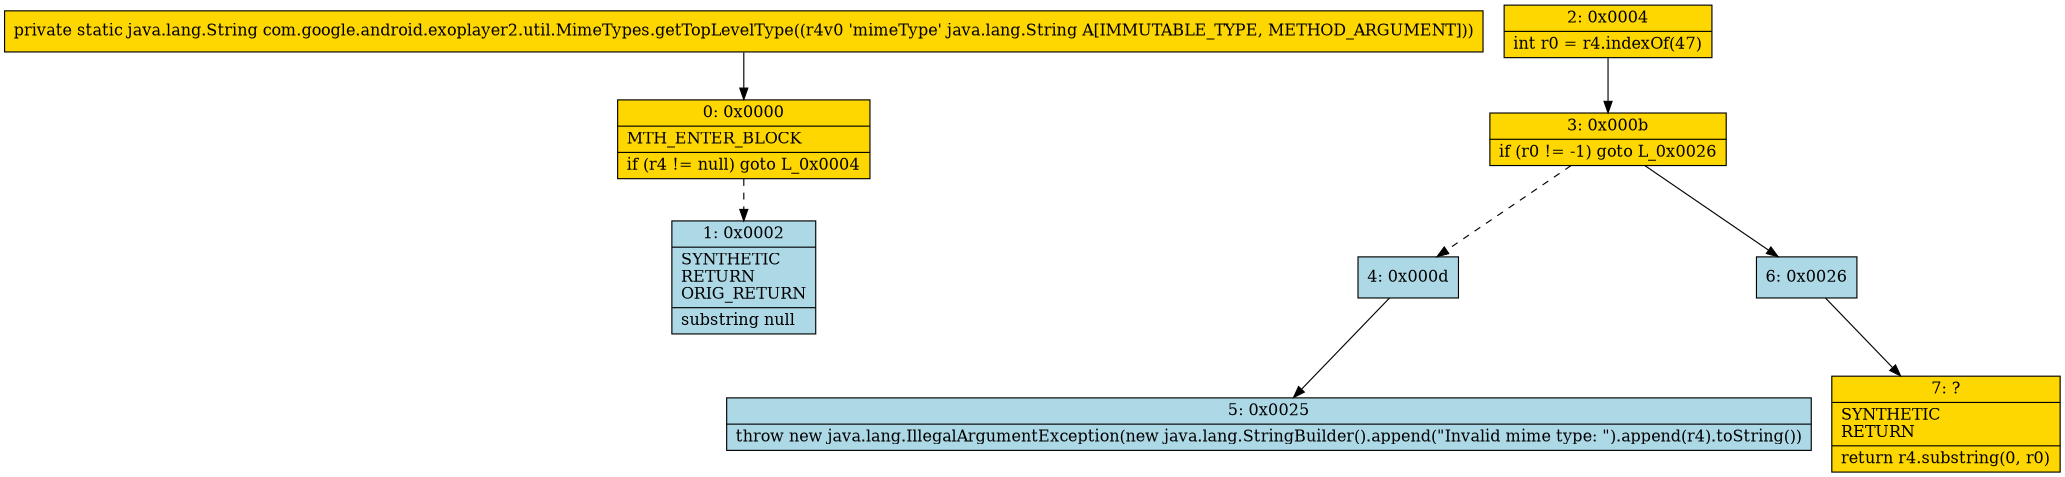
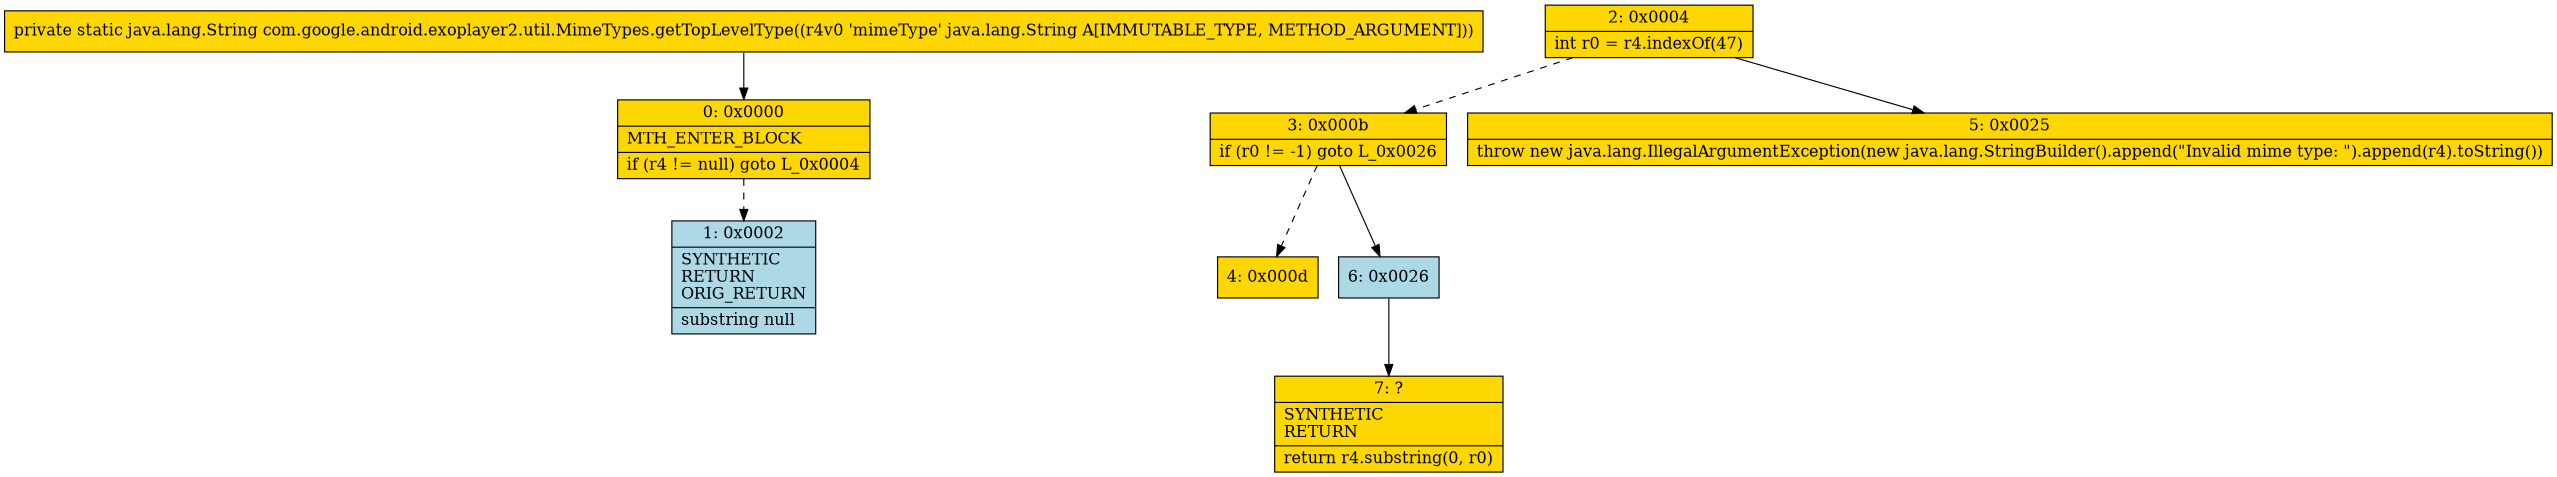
(1608, 80) -> (1494, 84)
(1408, 277) -> (1268, 277)
(1346, 344) -> (1824, 84)
(1269, 424) -> (2010, 139)
